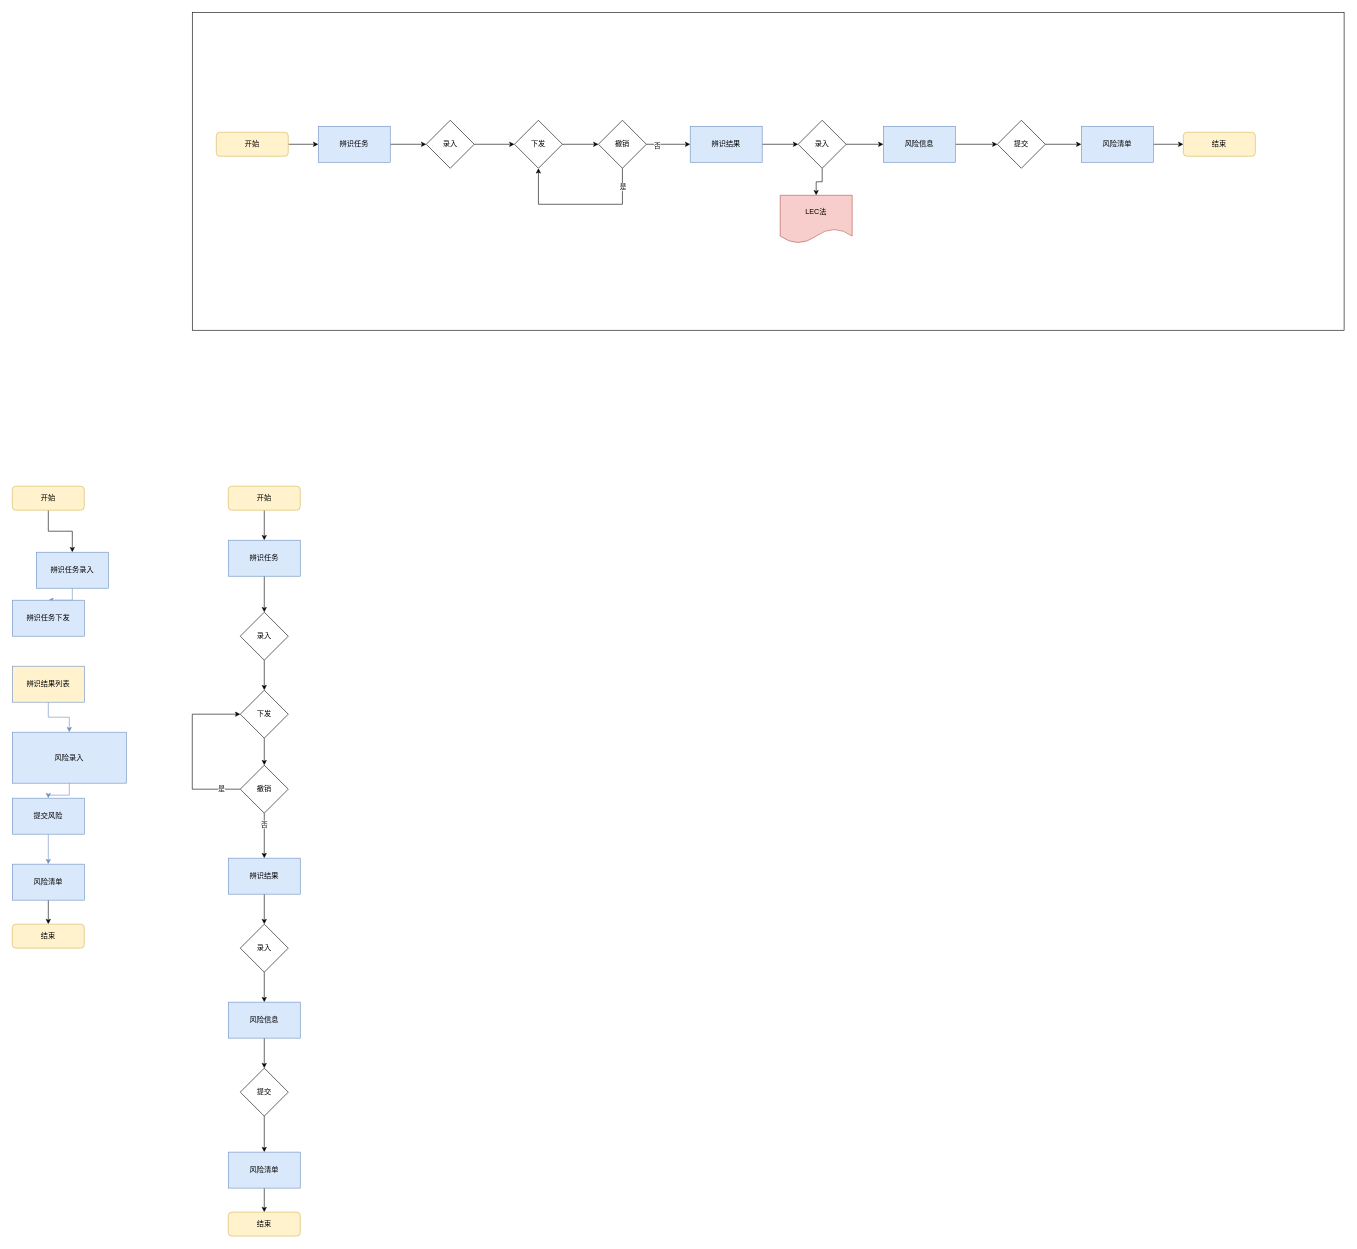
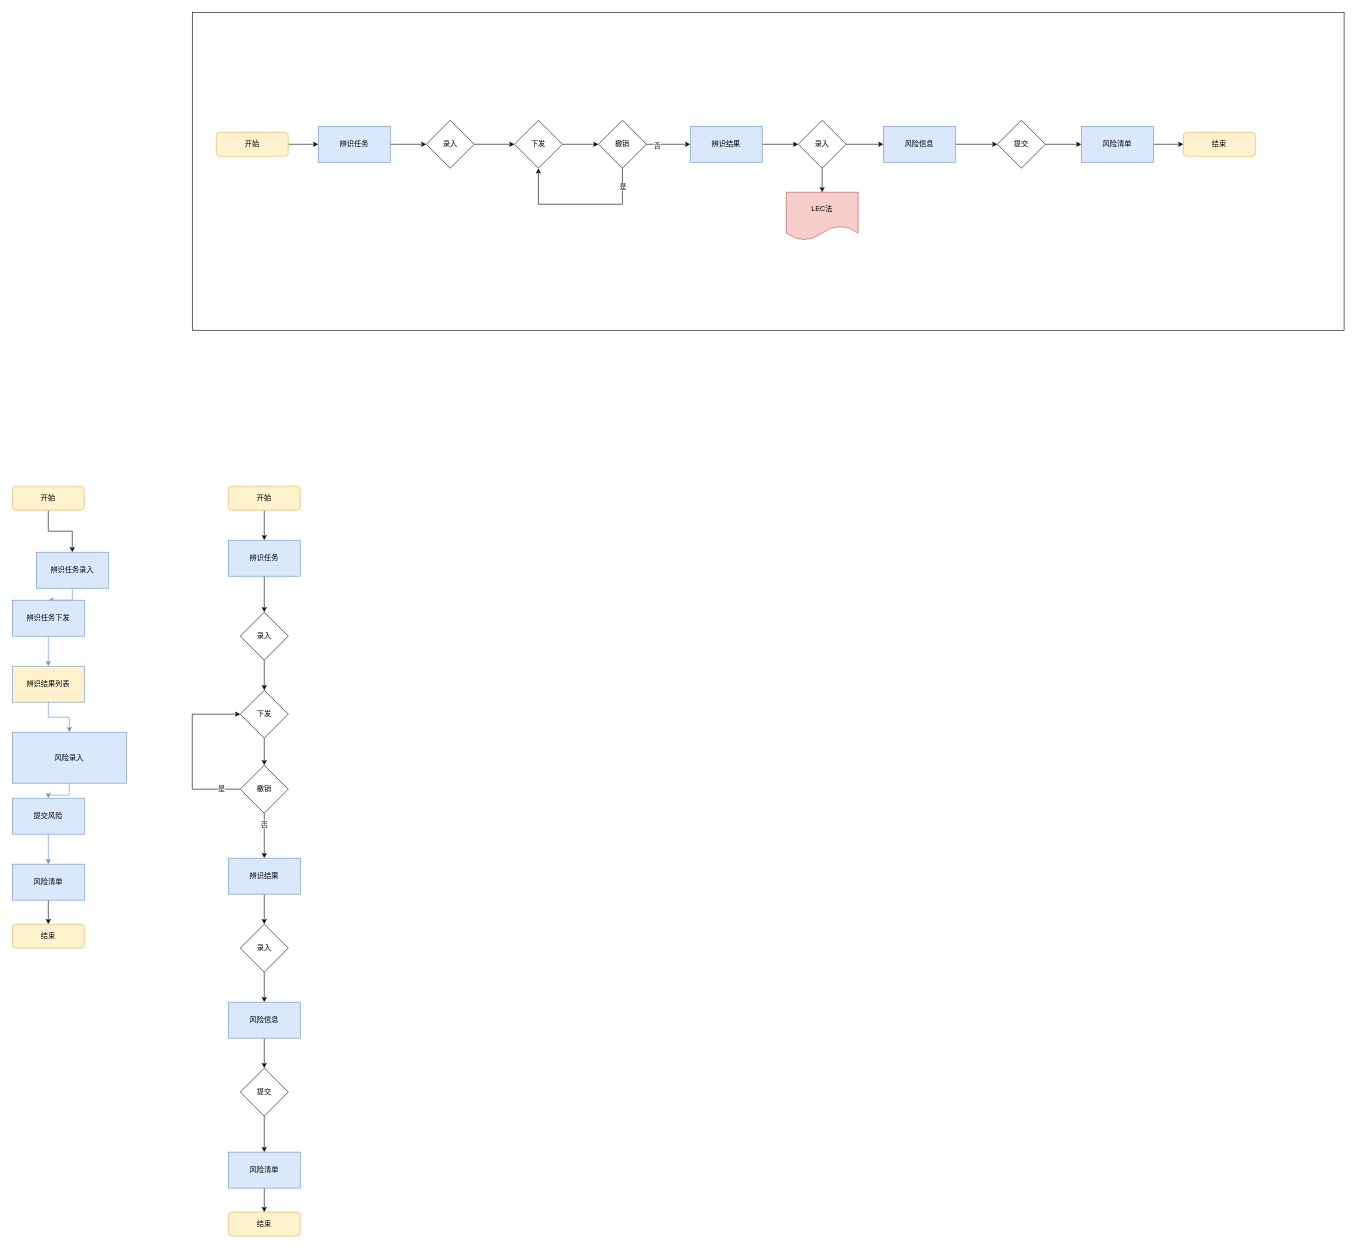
(816, 219) -> (822, 216)
none -> (48, 660)
